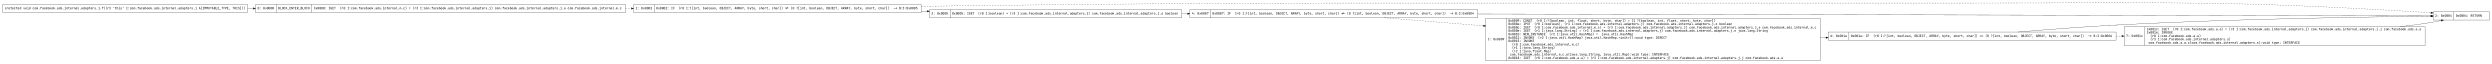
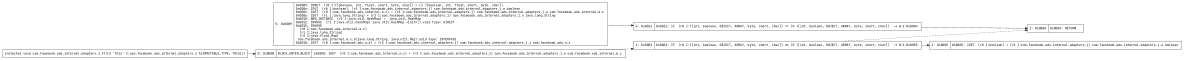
(1334, 14) -> none
(2275, 36) -> none
